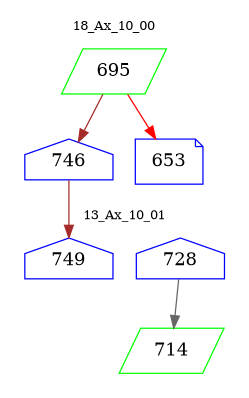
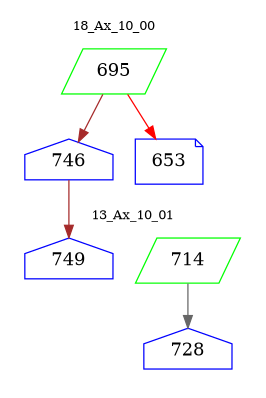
(177, 297) -> (188, 300)
